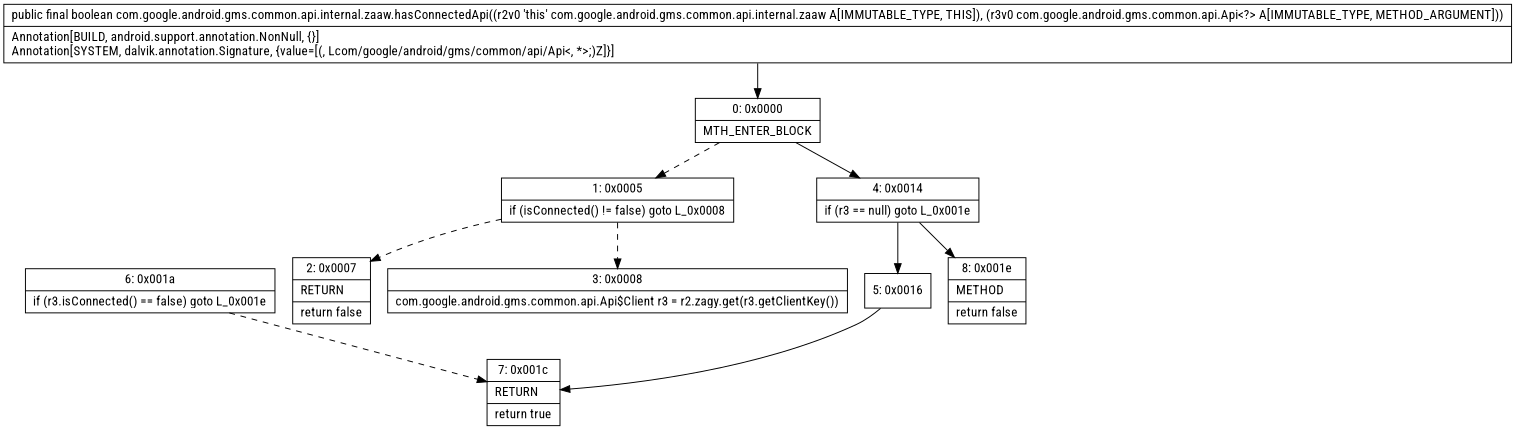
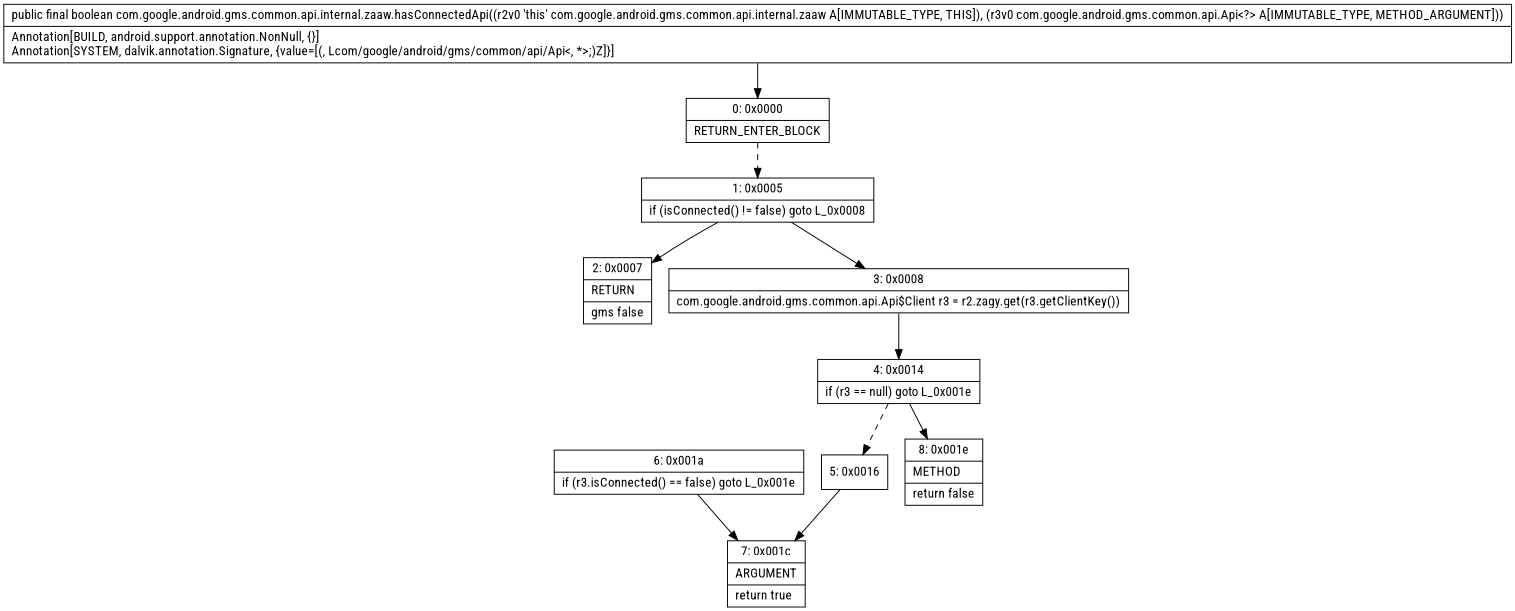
(758, 131) -> (758, 131)
(823, 158) -> (899, 331)
(439, 235) -> (688, 239)
(618, 241) -> (824, 243)
(898, 243) -> (878, 425)
(332, 312) -> (618, 312)
(353, 346) -> (715, 514)
(517, 392) -> (766, 573)
